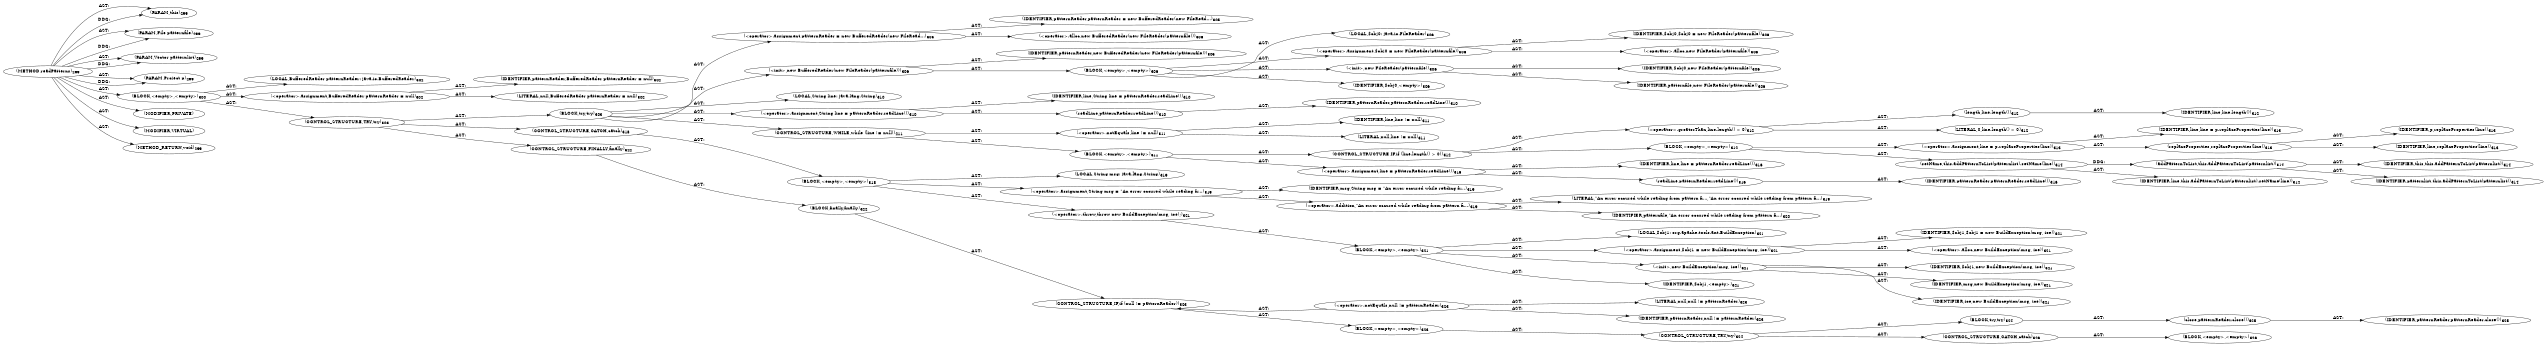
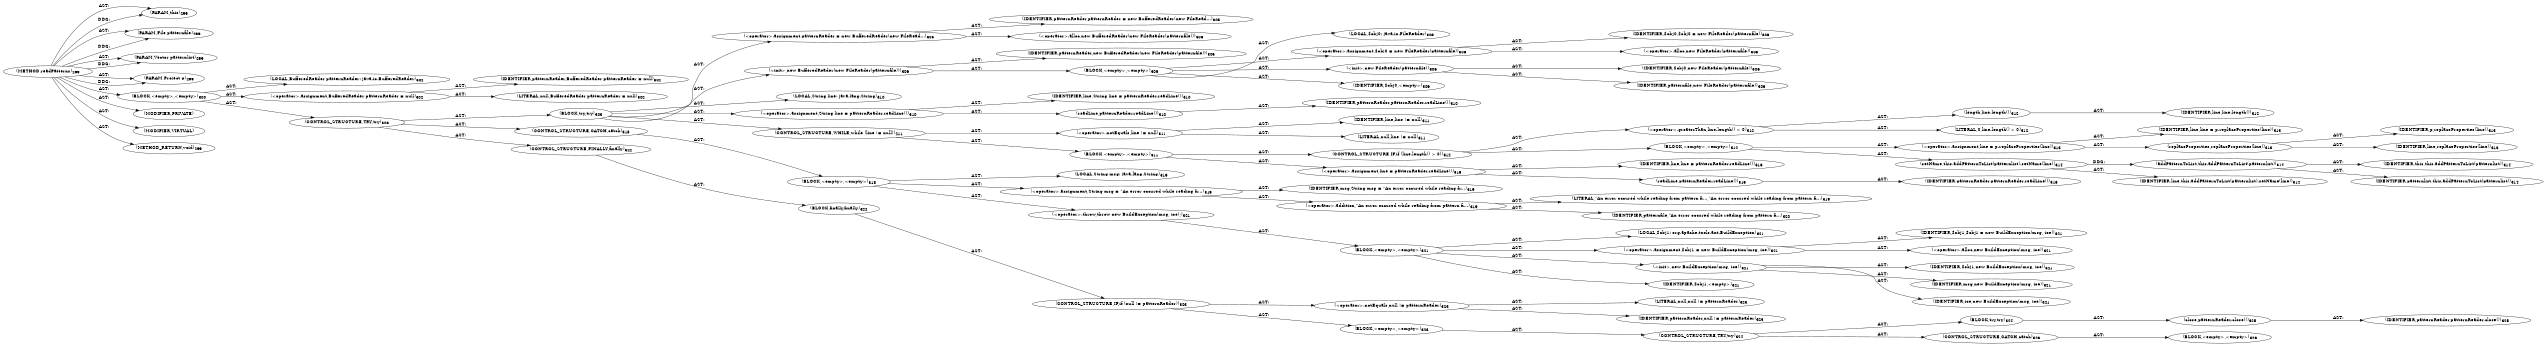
(1254, 311) -> (1260, 305)
